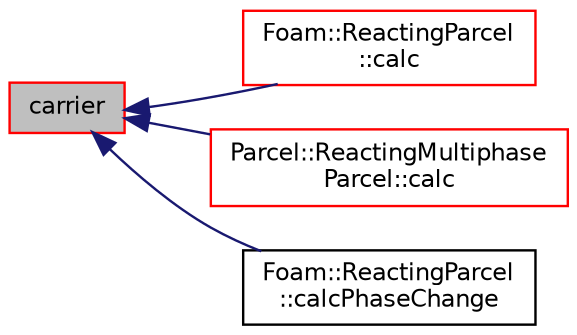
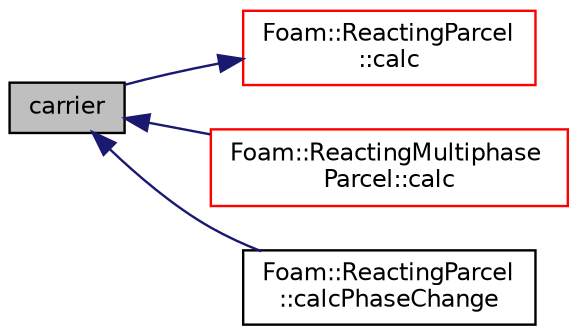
(214, 97) -> (172, 73)
(67, 108) -> (67, 108)
(389, 168) -> (389, 168)
